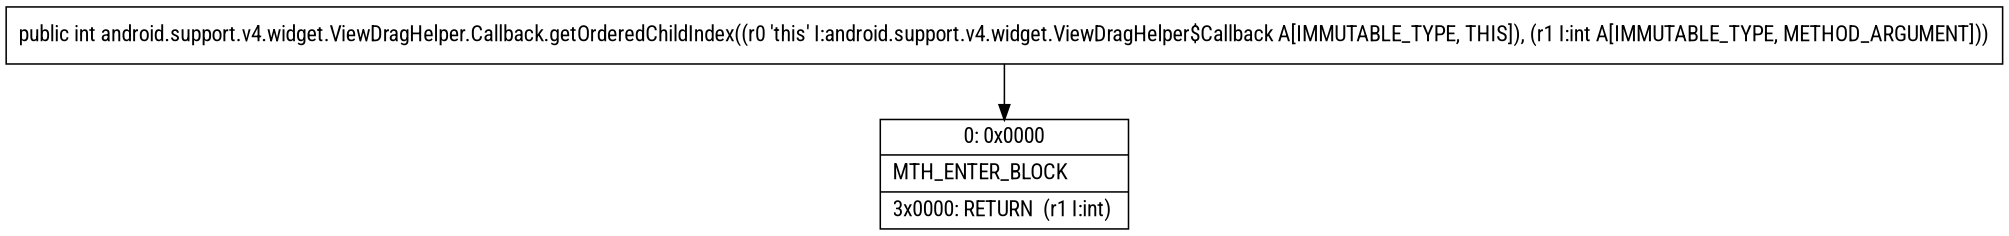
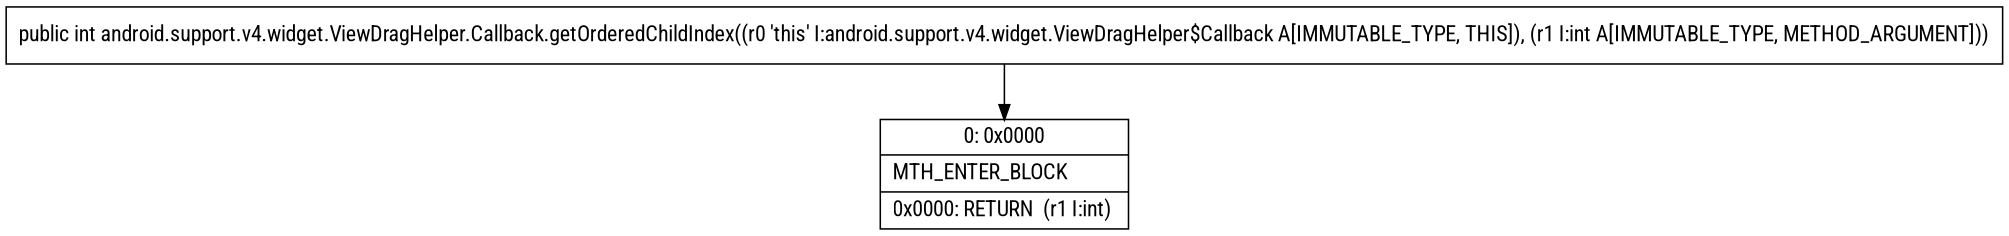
(1004, 210) -> (1004, 210)
